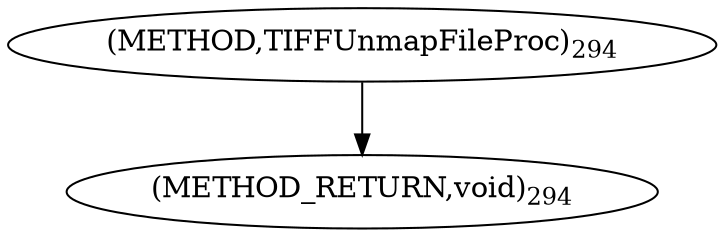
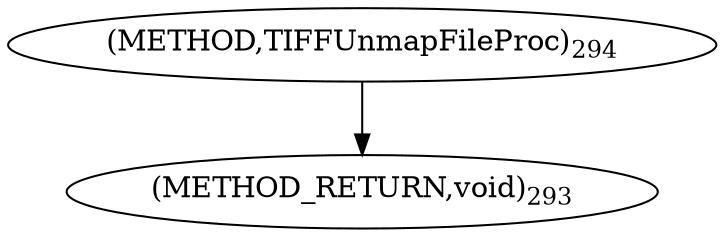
(550, 189) -> (550, 189)
